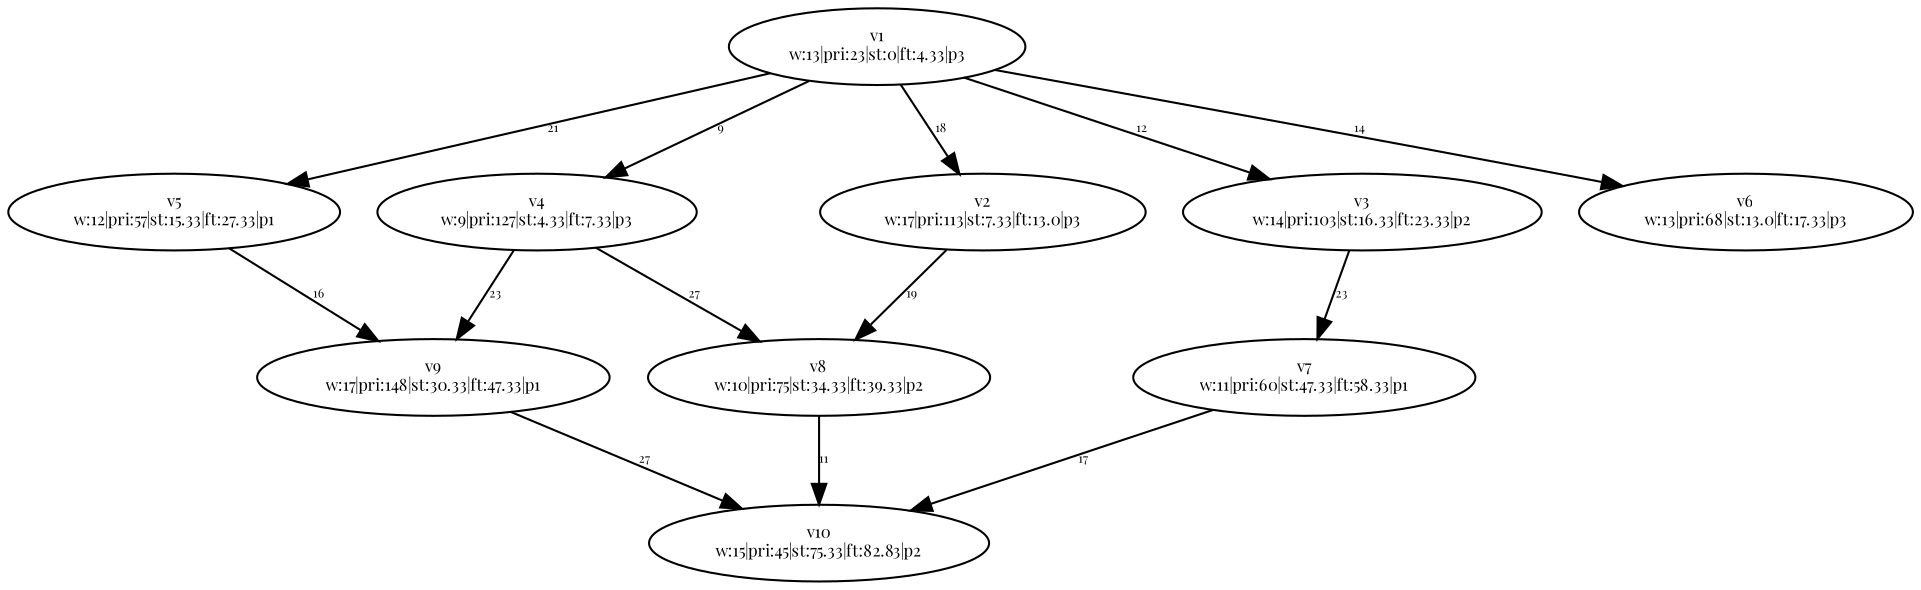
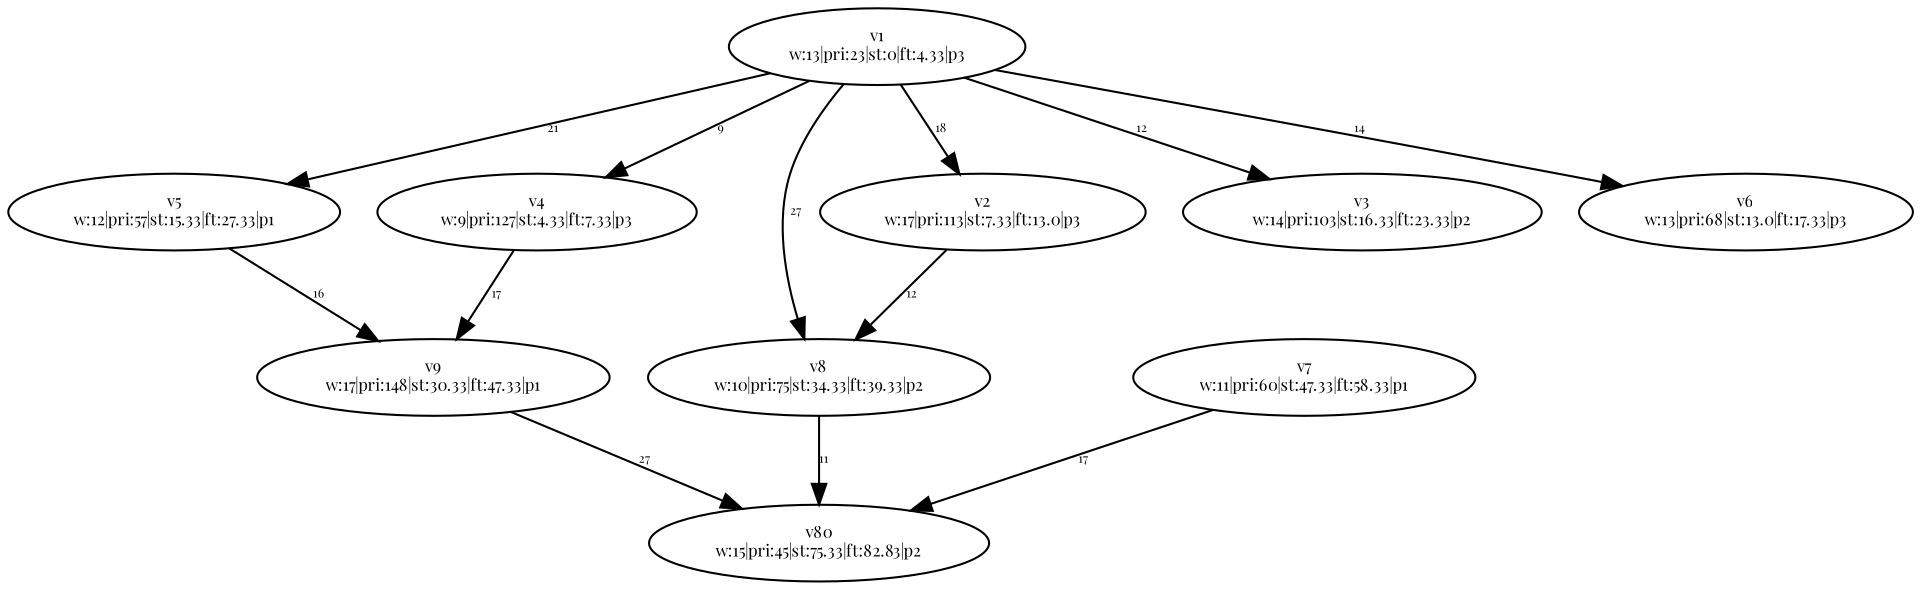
(1337, 285) -> none
(668, 289) -> (785, 194)
(497, 295) -> (497, 295)
(912, 295) -> (912, 295)
(819, 543) -> (819, 543)
